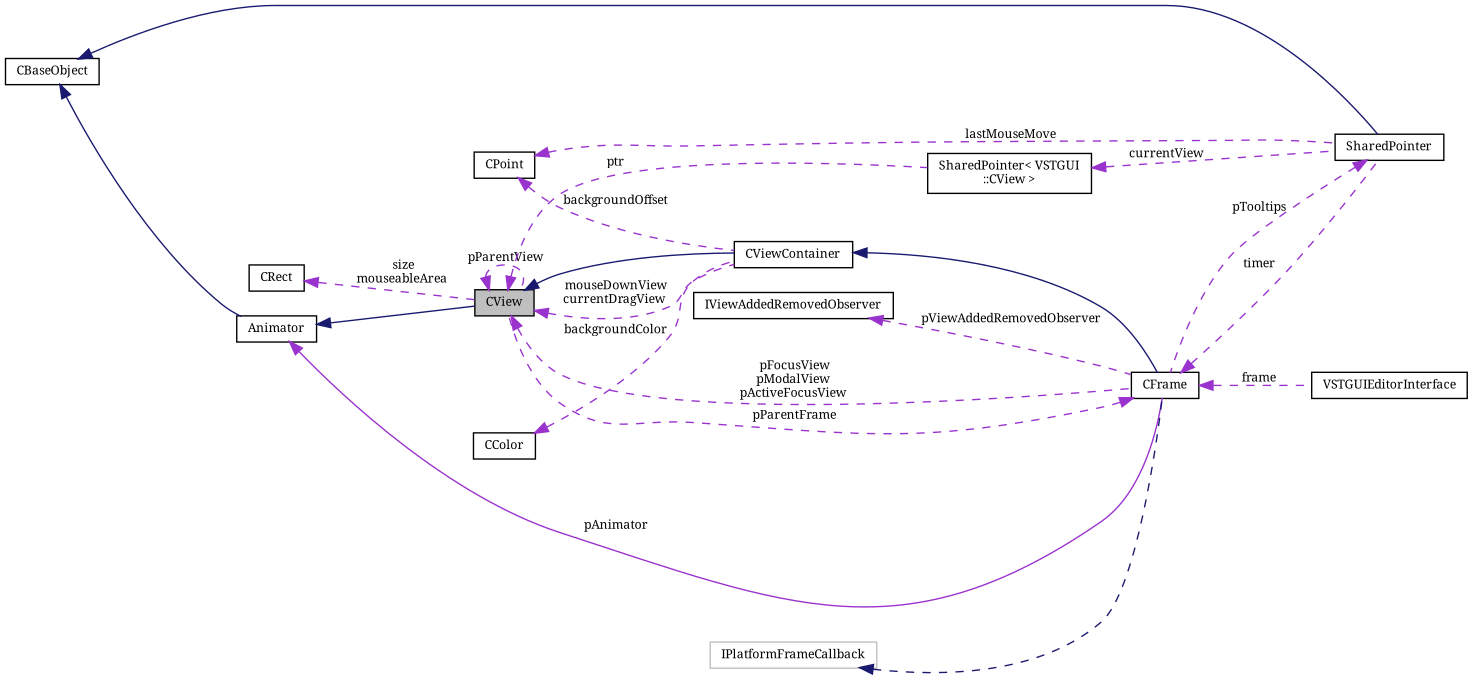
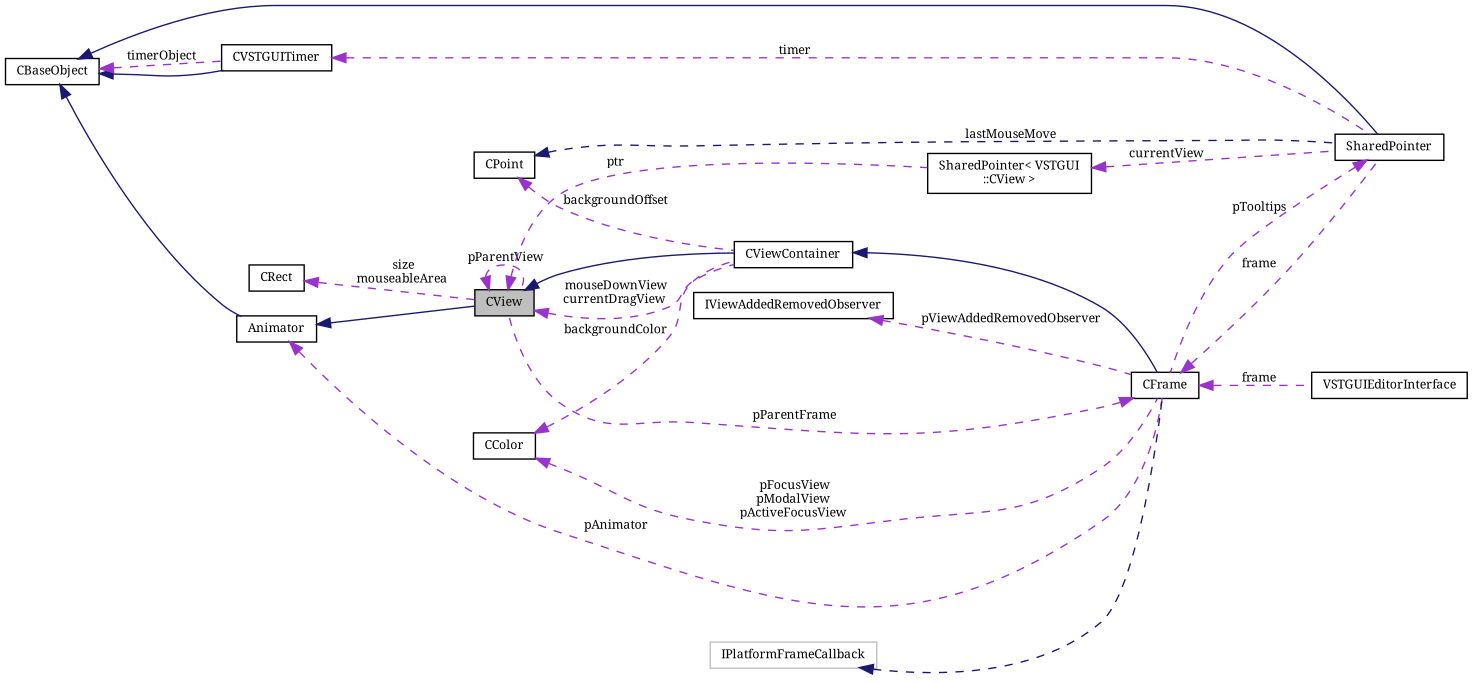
none -> (277, 58)
(941, 142) -> (941, 142)
(1258, 264) -> (1258, 264)
(813, 404) -> (869, 523)
(747, 590) -> (747, 590)
